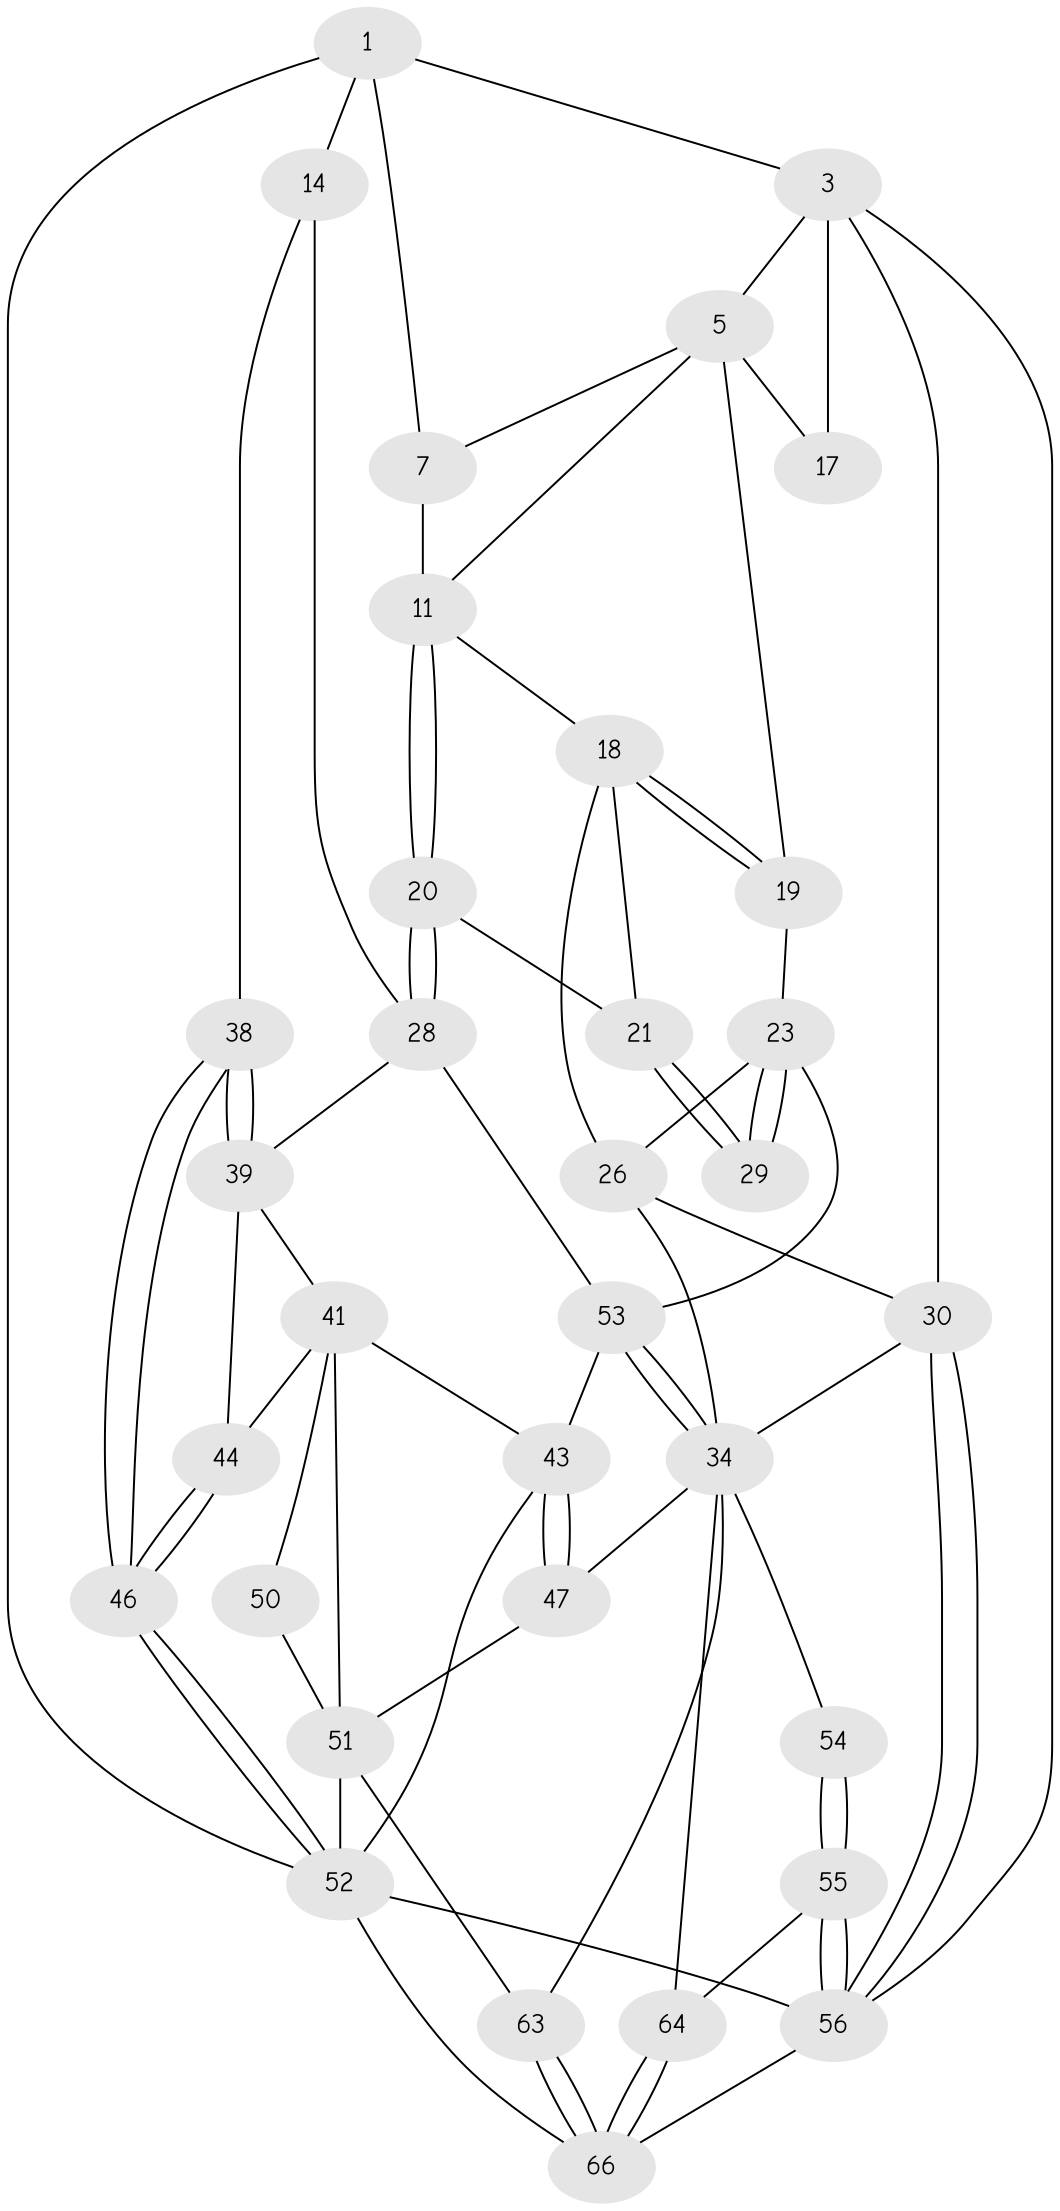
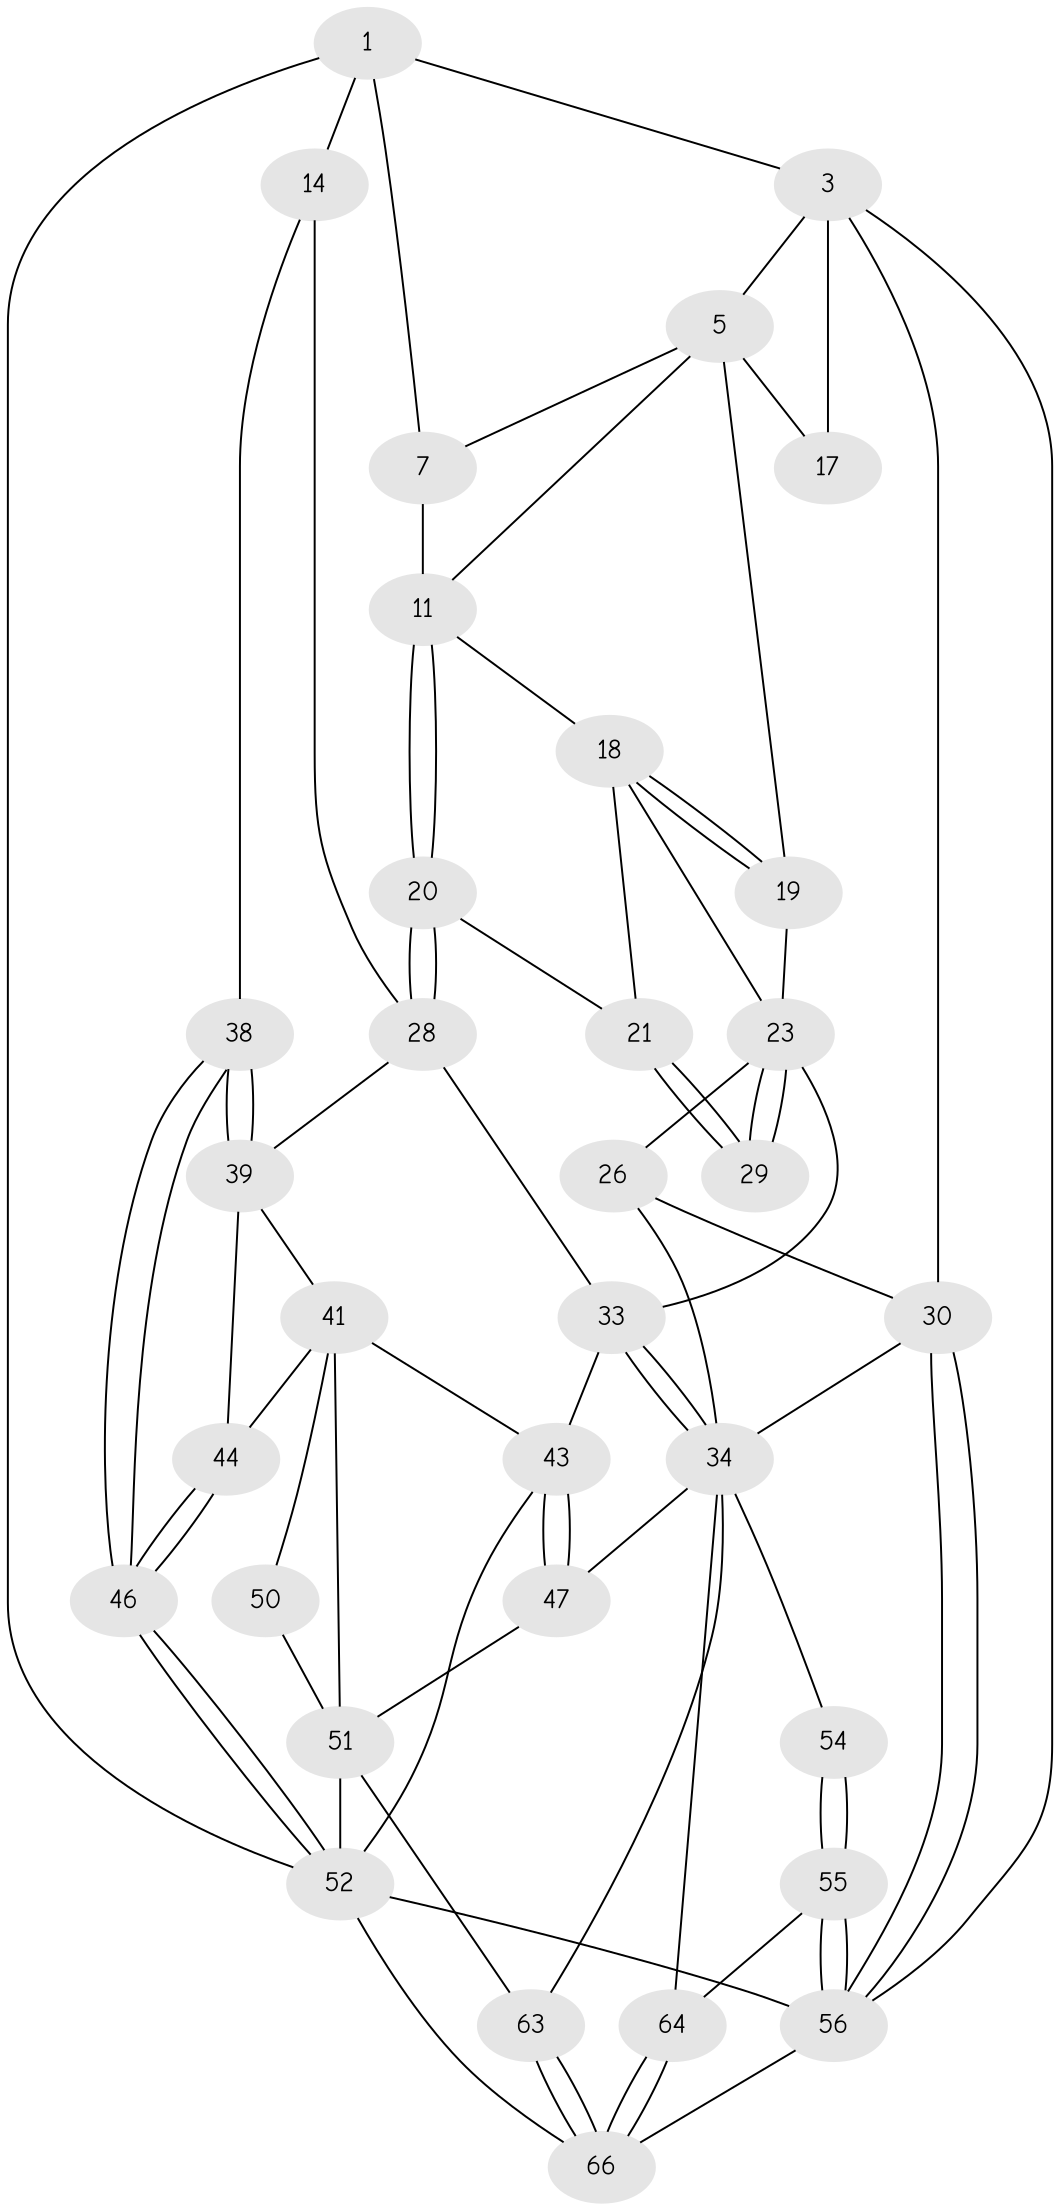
(563, 965) -> (695, 893)
(612, 1318) -> (612, 1318)
